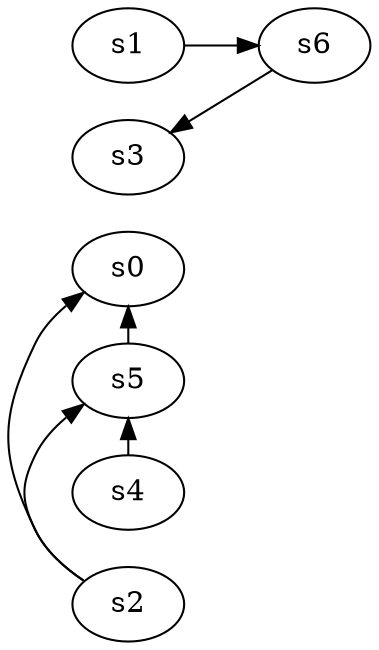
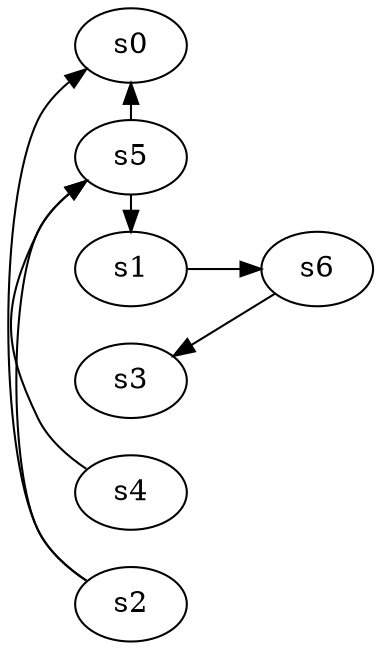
none -> (131, 203)
